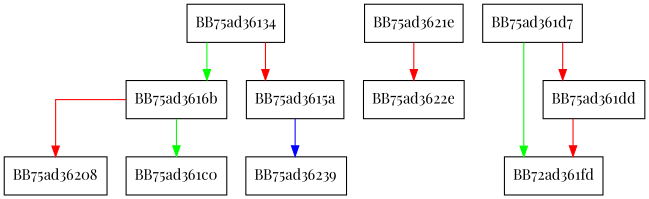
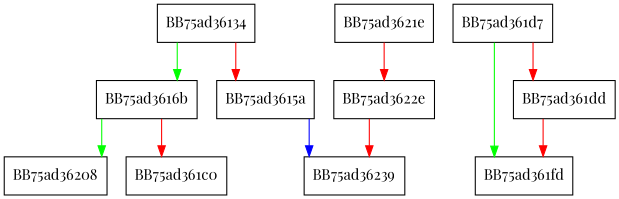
(68, 100) -> (102, 132)
(176, 132) -> (162, 132)
none -> (369, 132)
(554, 176) -> (524, 176)
